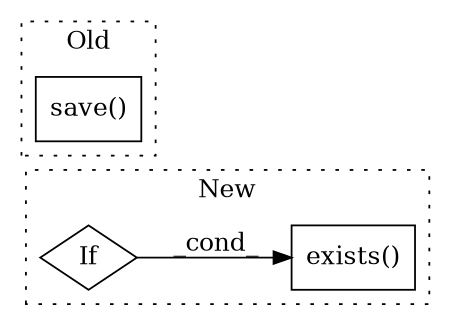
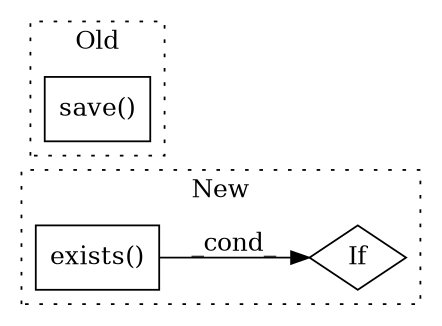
(205, 258) -> (225, 258)
